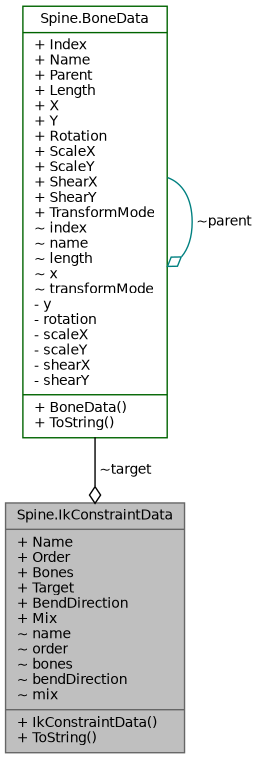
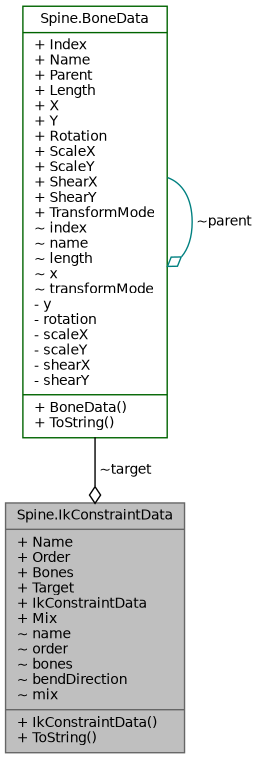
(73, 604) -> (82, 604)
